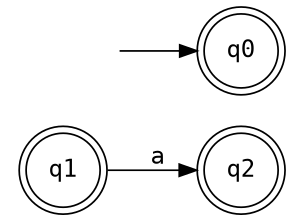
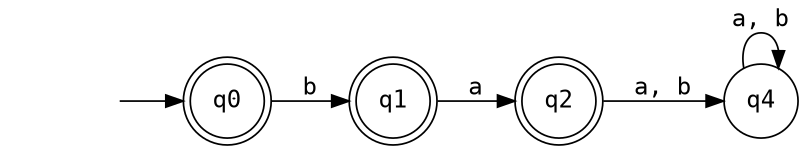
none -> (302, 101)
none -> (761, 101)
